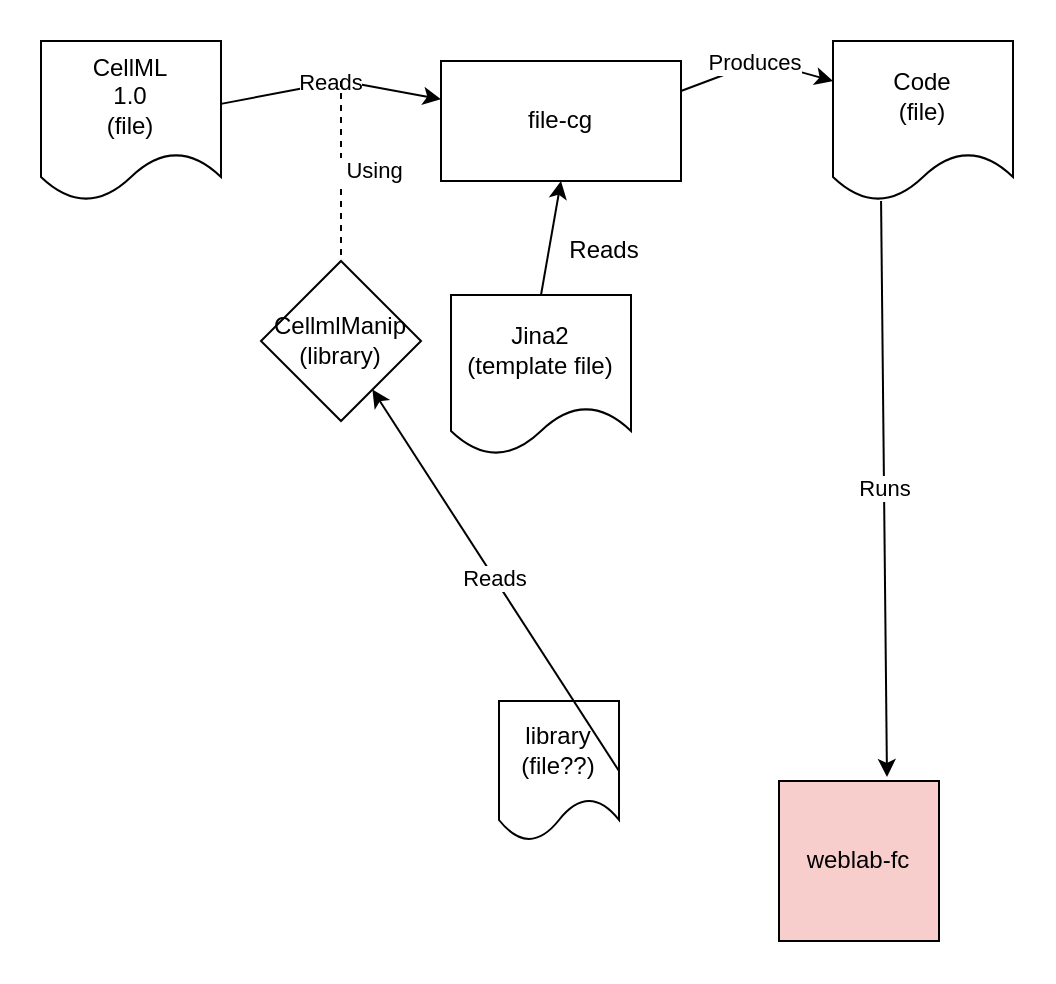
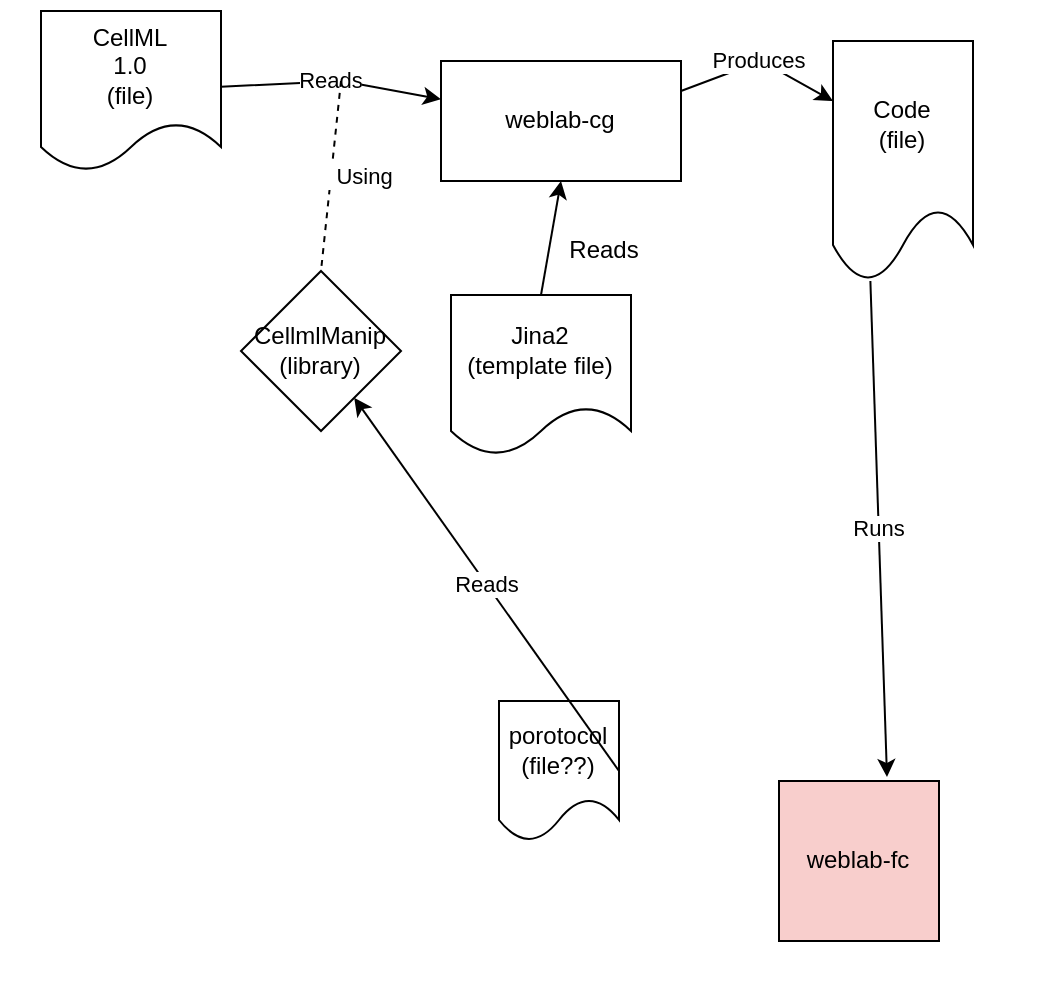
(131, 121) -> (131, 91)
(561, 121) -> (561, 121)
(923, 121) -> (903, 161)
(341, 341) -> (321, 351)
(559, 751) -> (559, 751)
